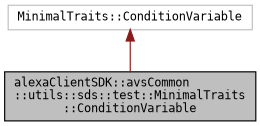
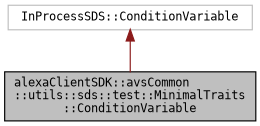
(130, 18) -> (130, 18)
